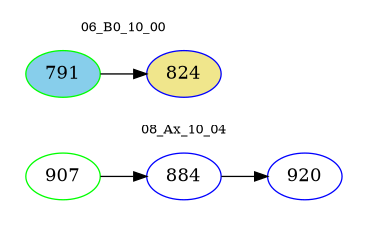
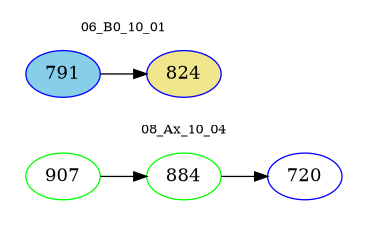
(123, 28) -> (123, 28)
(63, 74) -> (63, 74)
(184, 176) -> (184, 176)
(305, 176) -> (305, 176)
